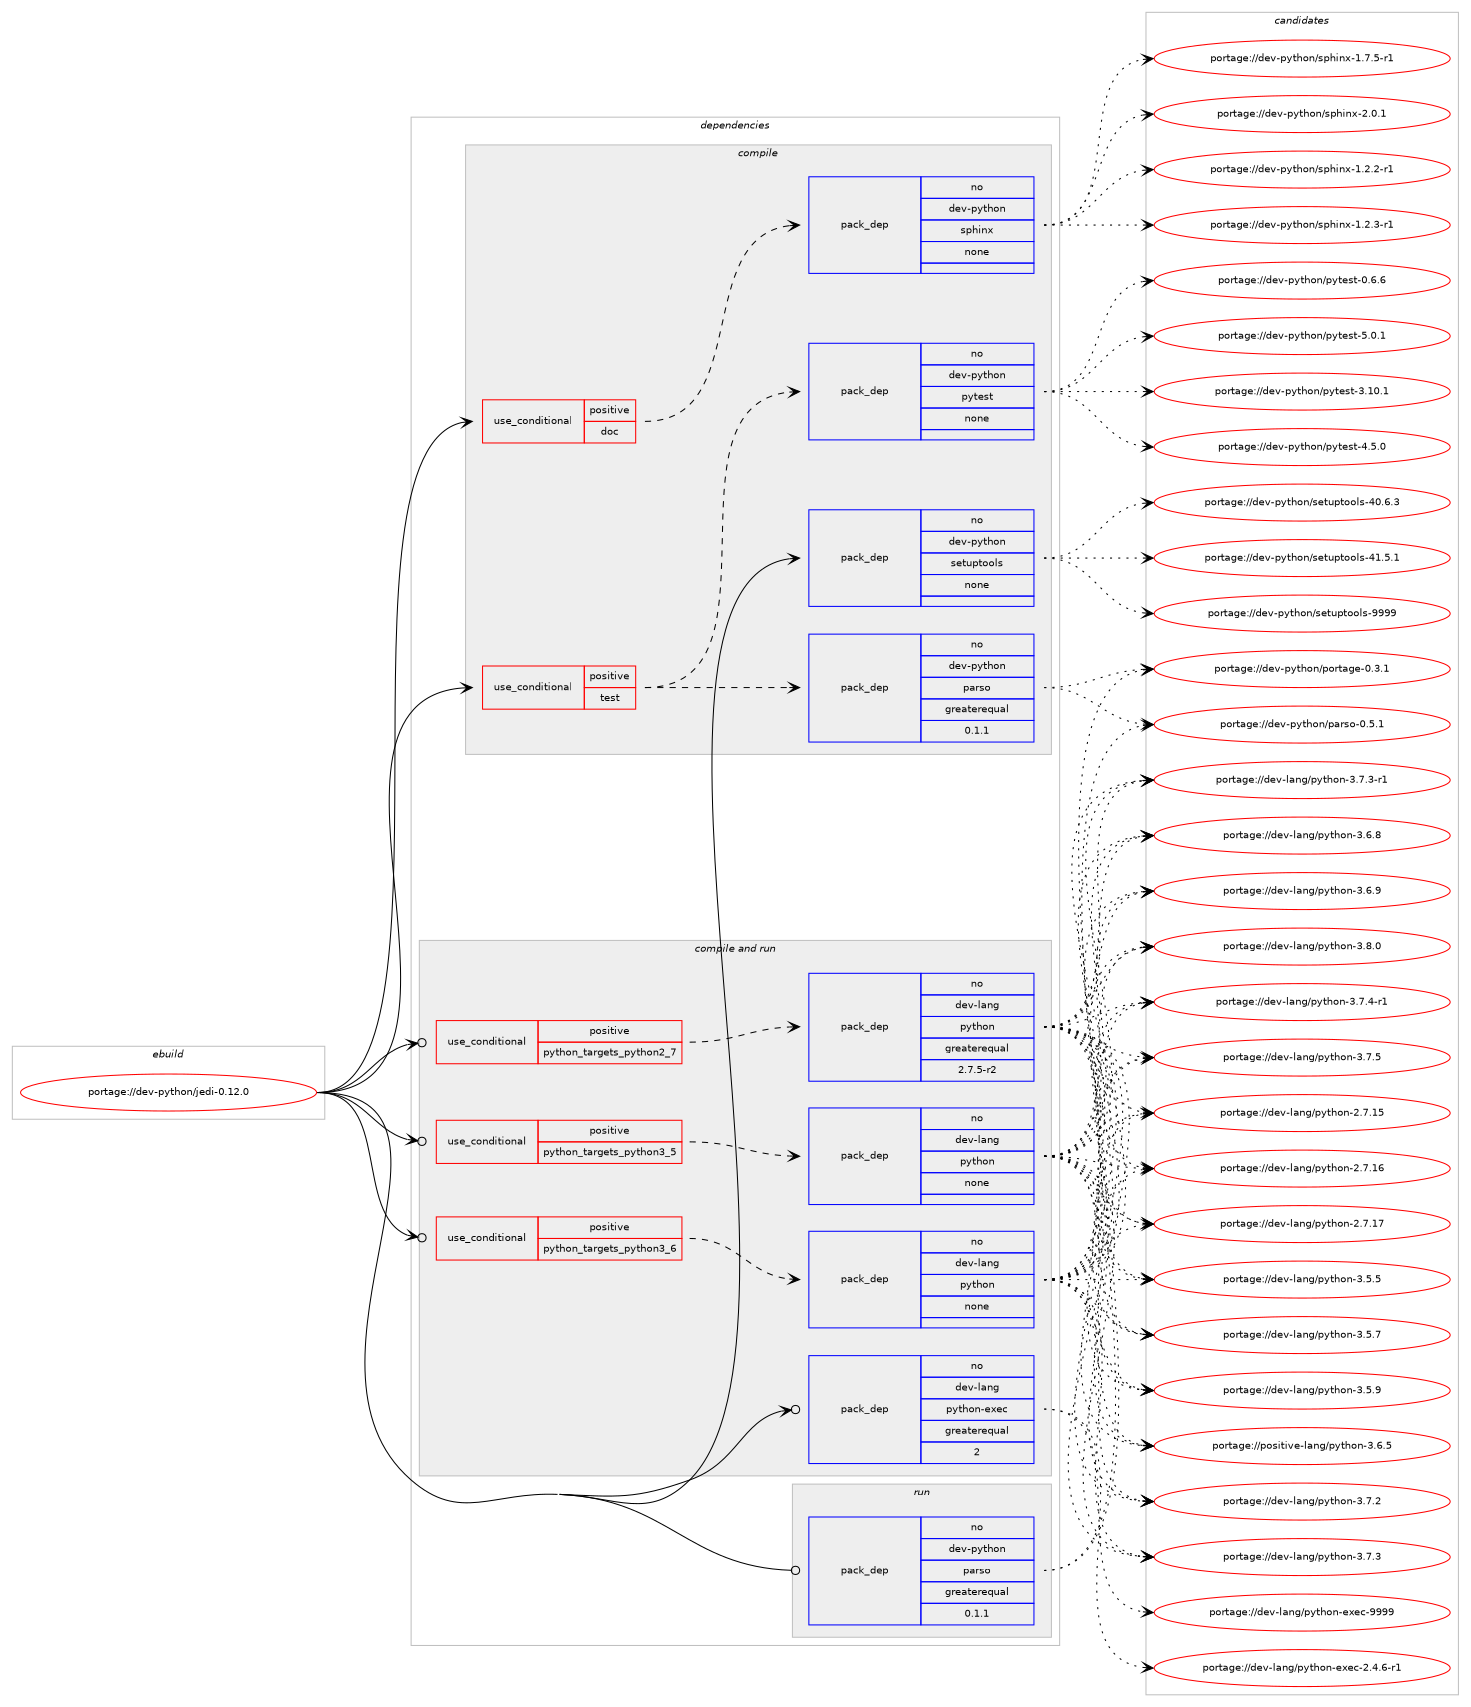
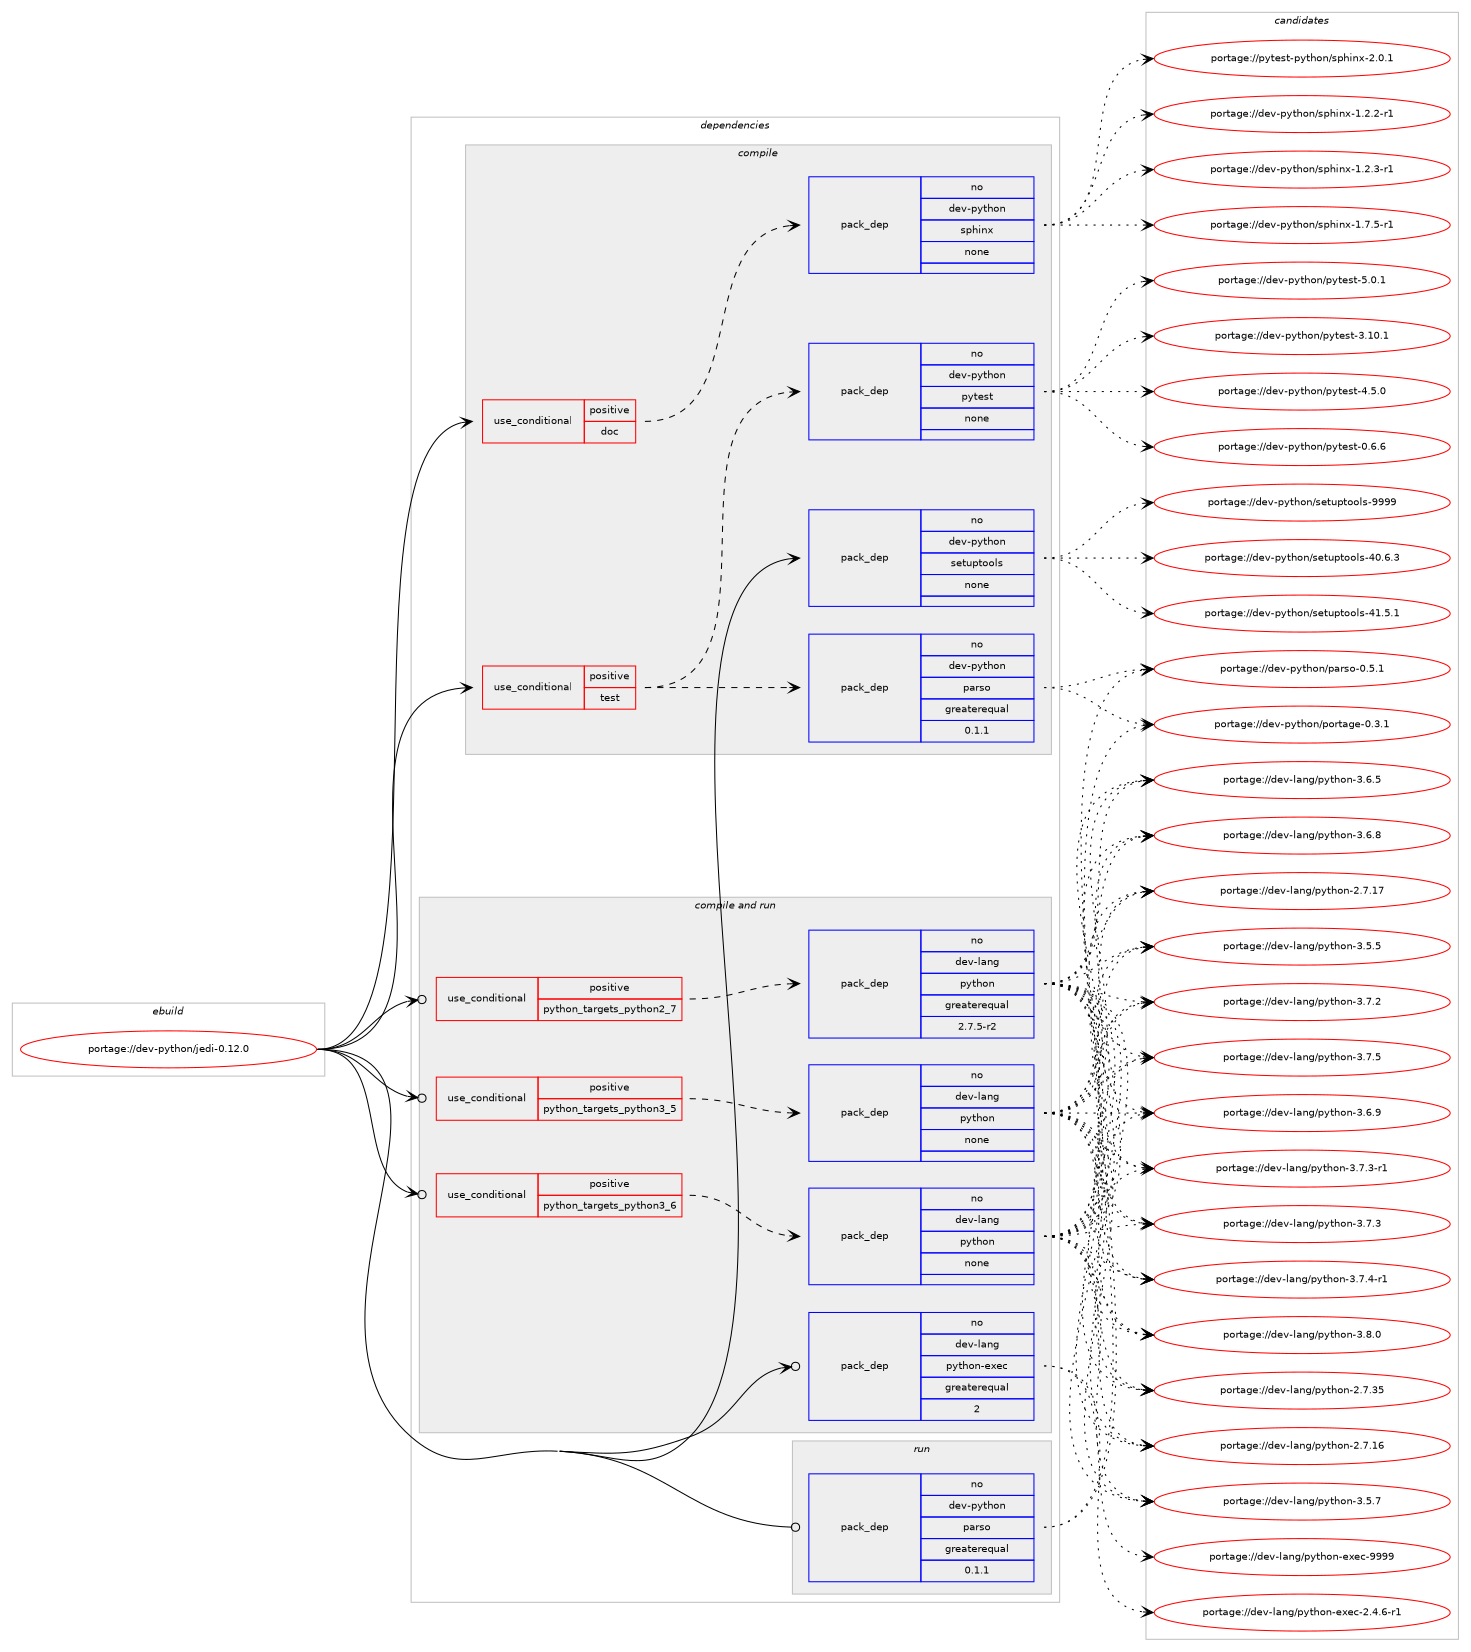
(1302, 114) -> (1302, 59)
(1302, 1113) -> (1302, 1391)
(1302, 1391) -> none
(1302, 1446) -> (1302, 780)
